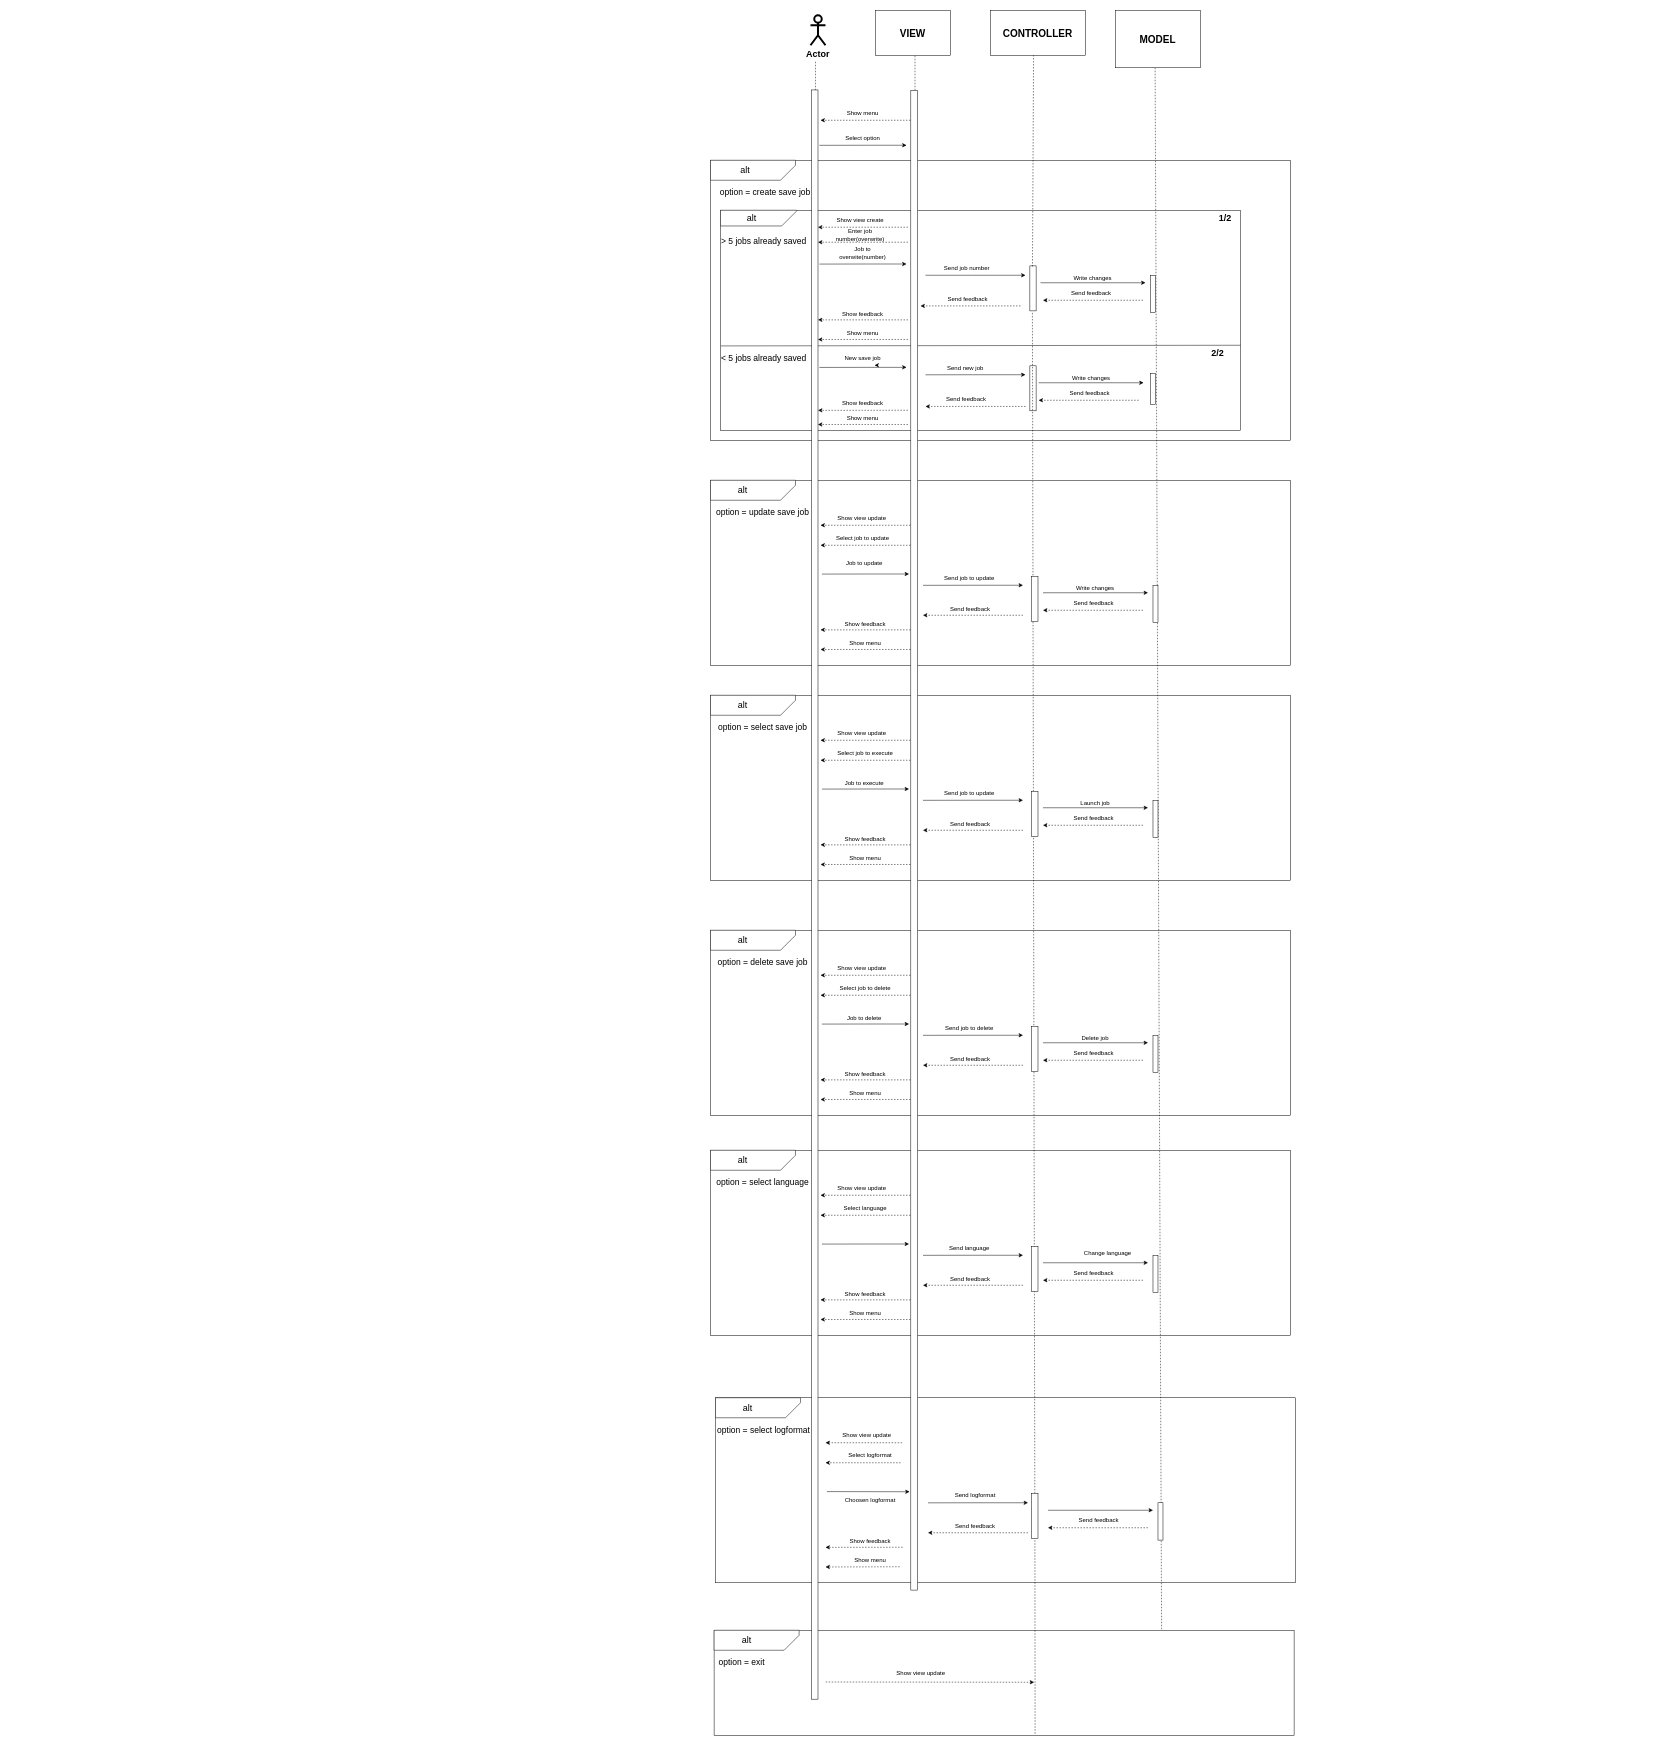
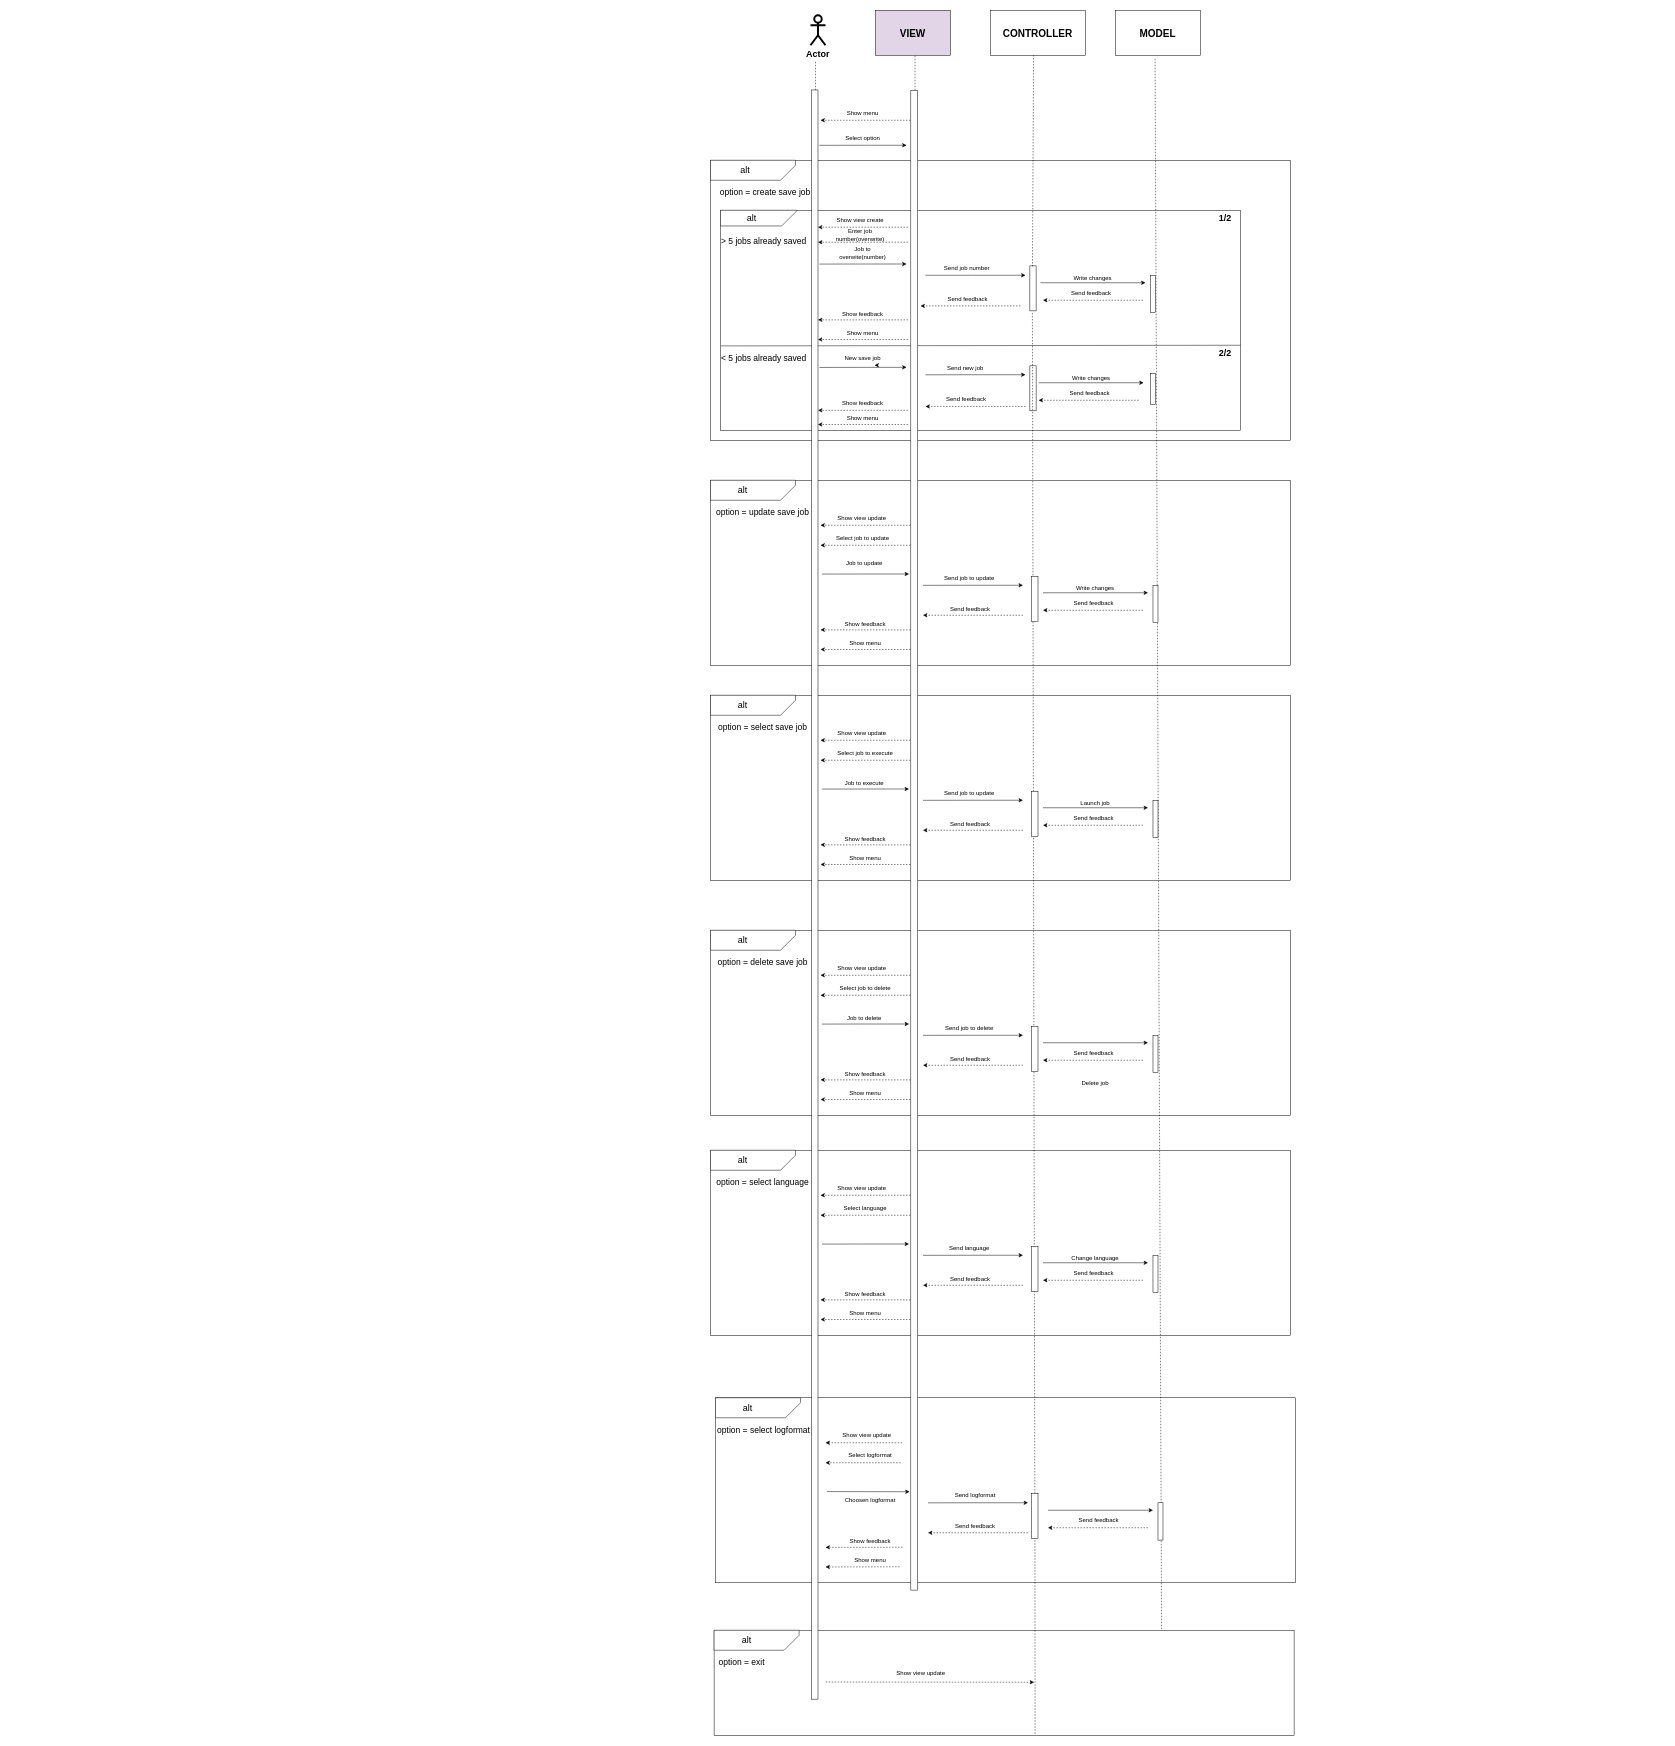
(913, 33) -> (913, 33)
(1158, 39) -> (1158, 33)
(1218, 353) -> (1225, 353)
(1095, 1038) -> (1095, 1083)
(1108, 1253) -> (1095, 1258)
